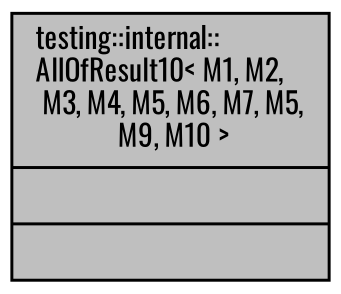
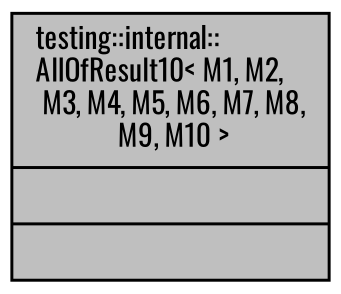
(171, 105) -> (171, 105)
